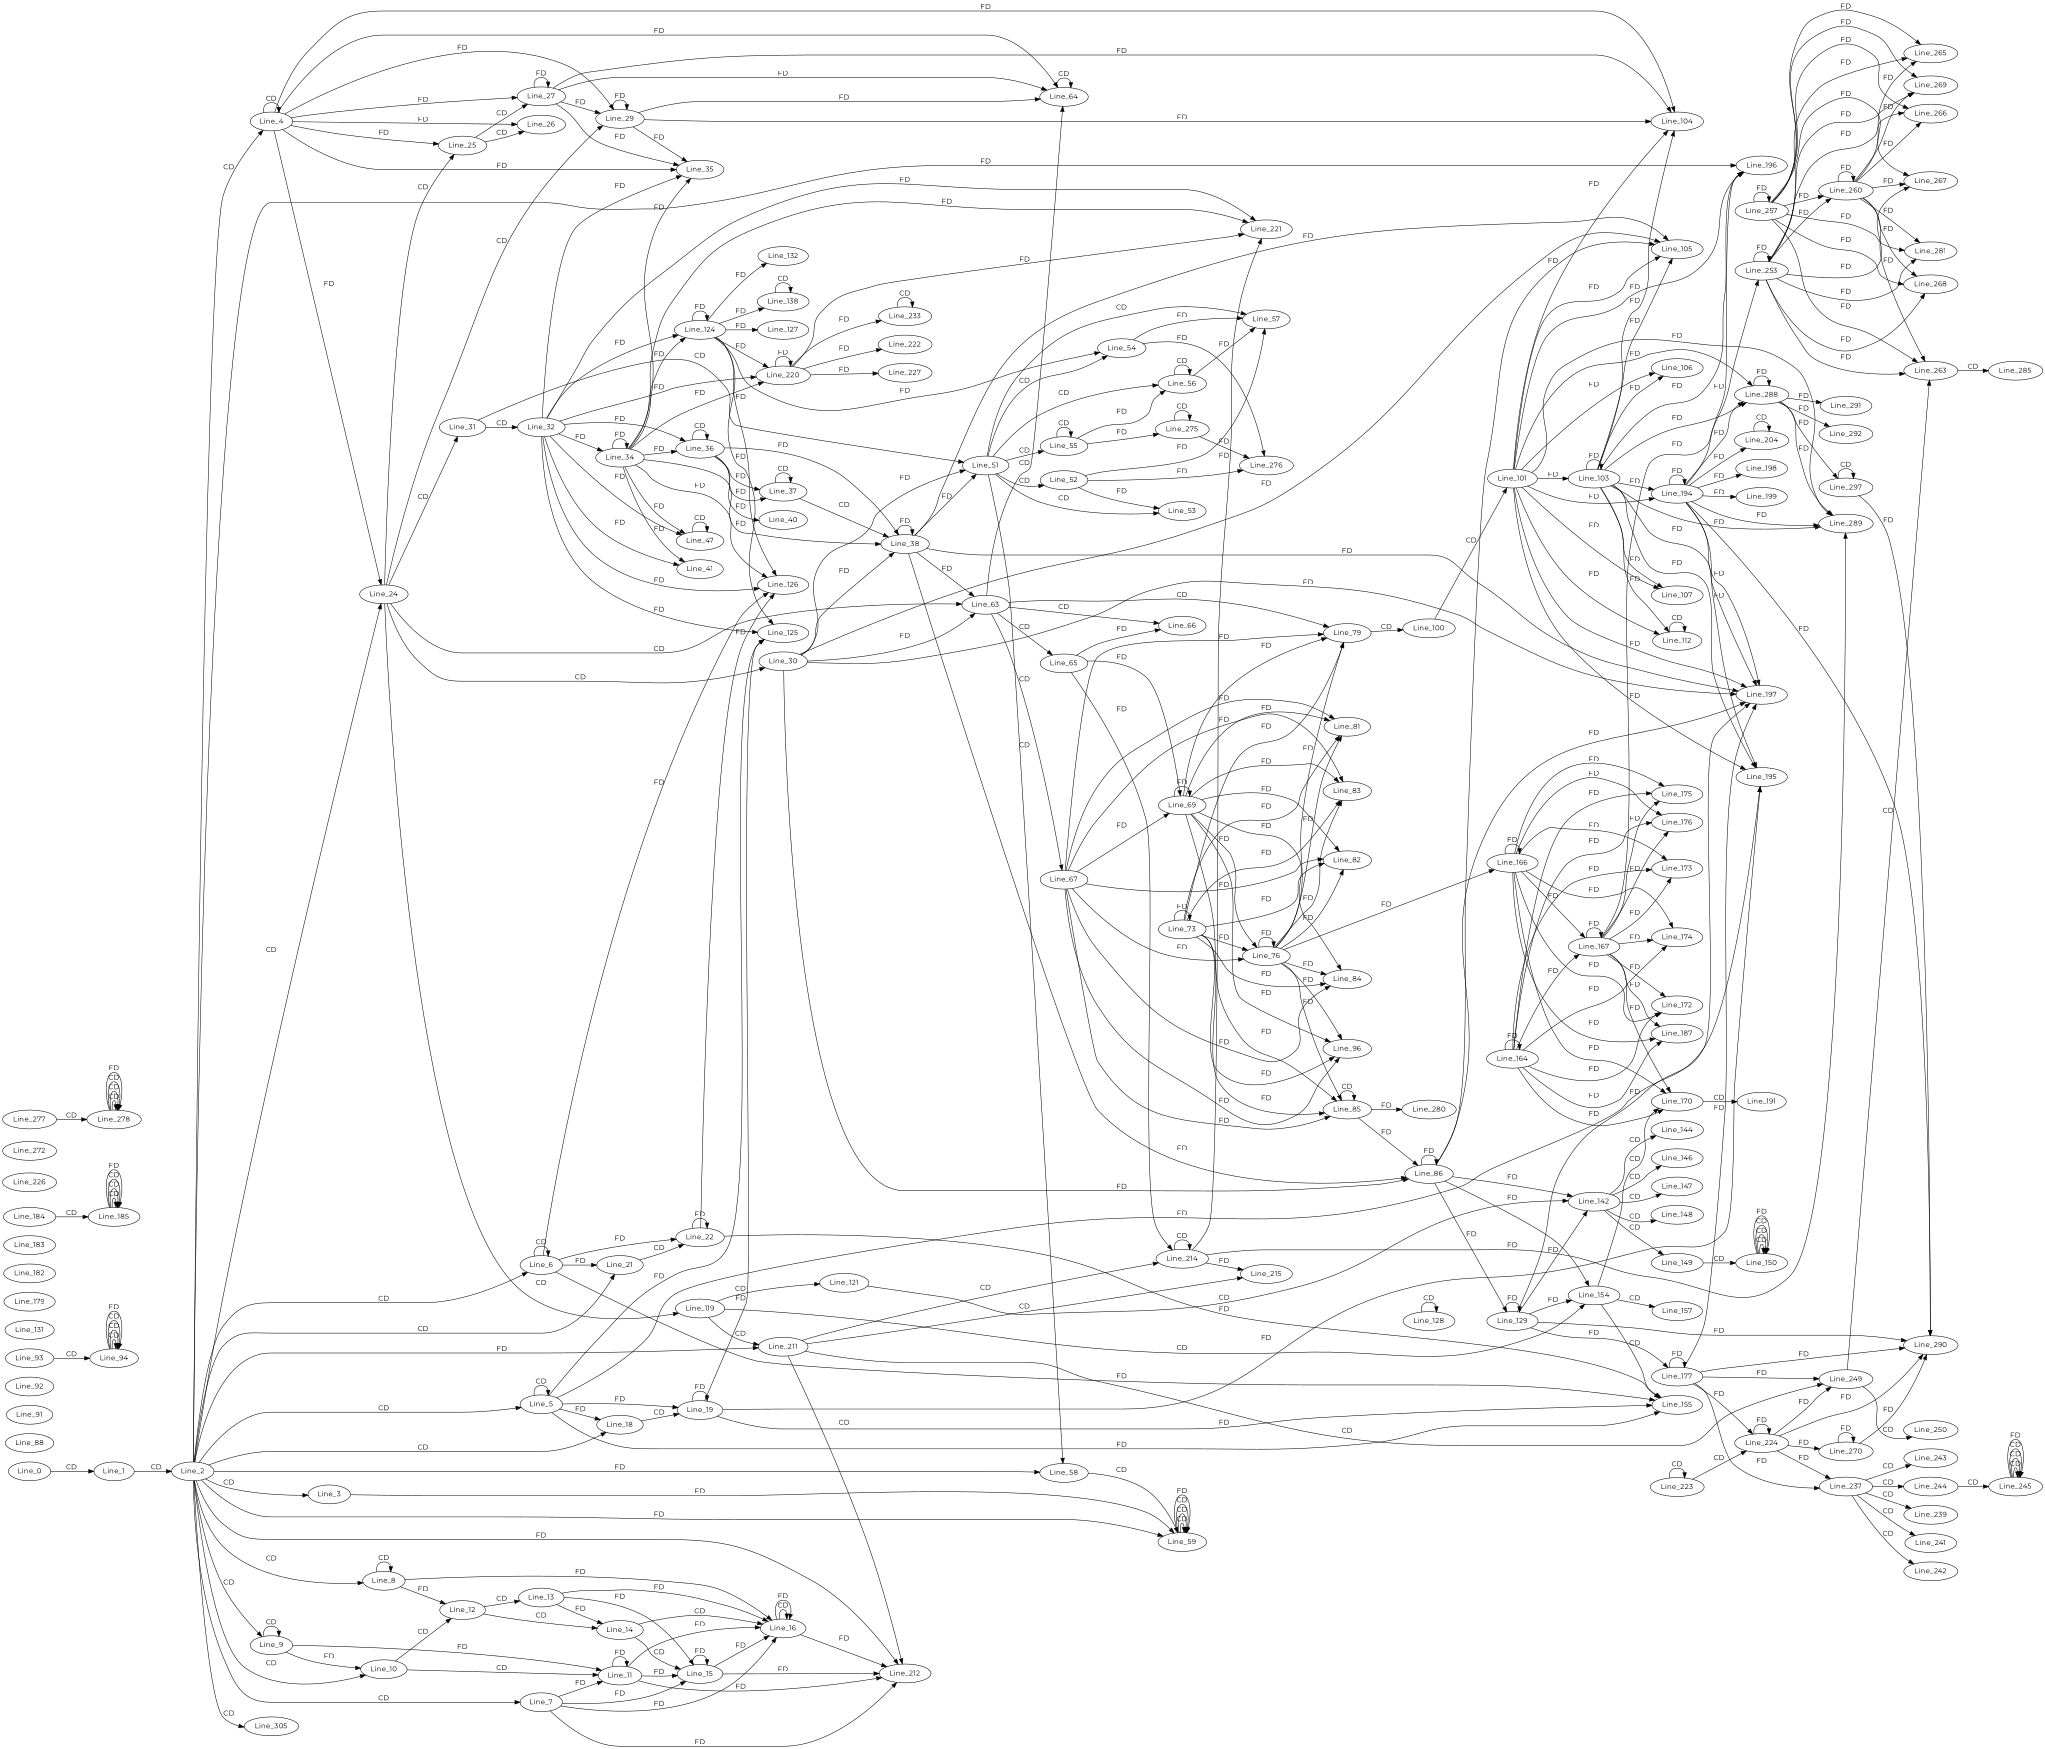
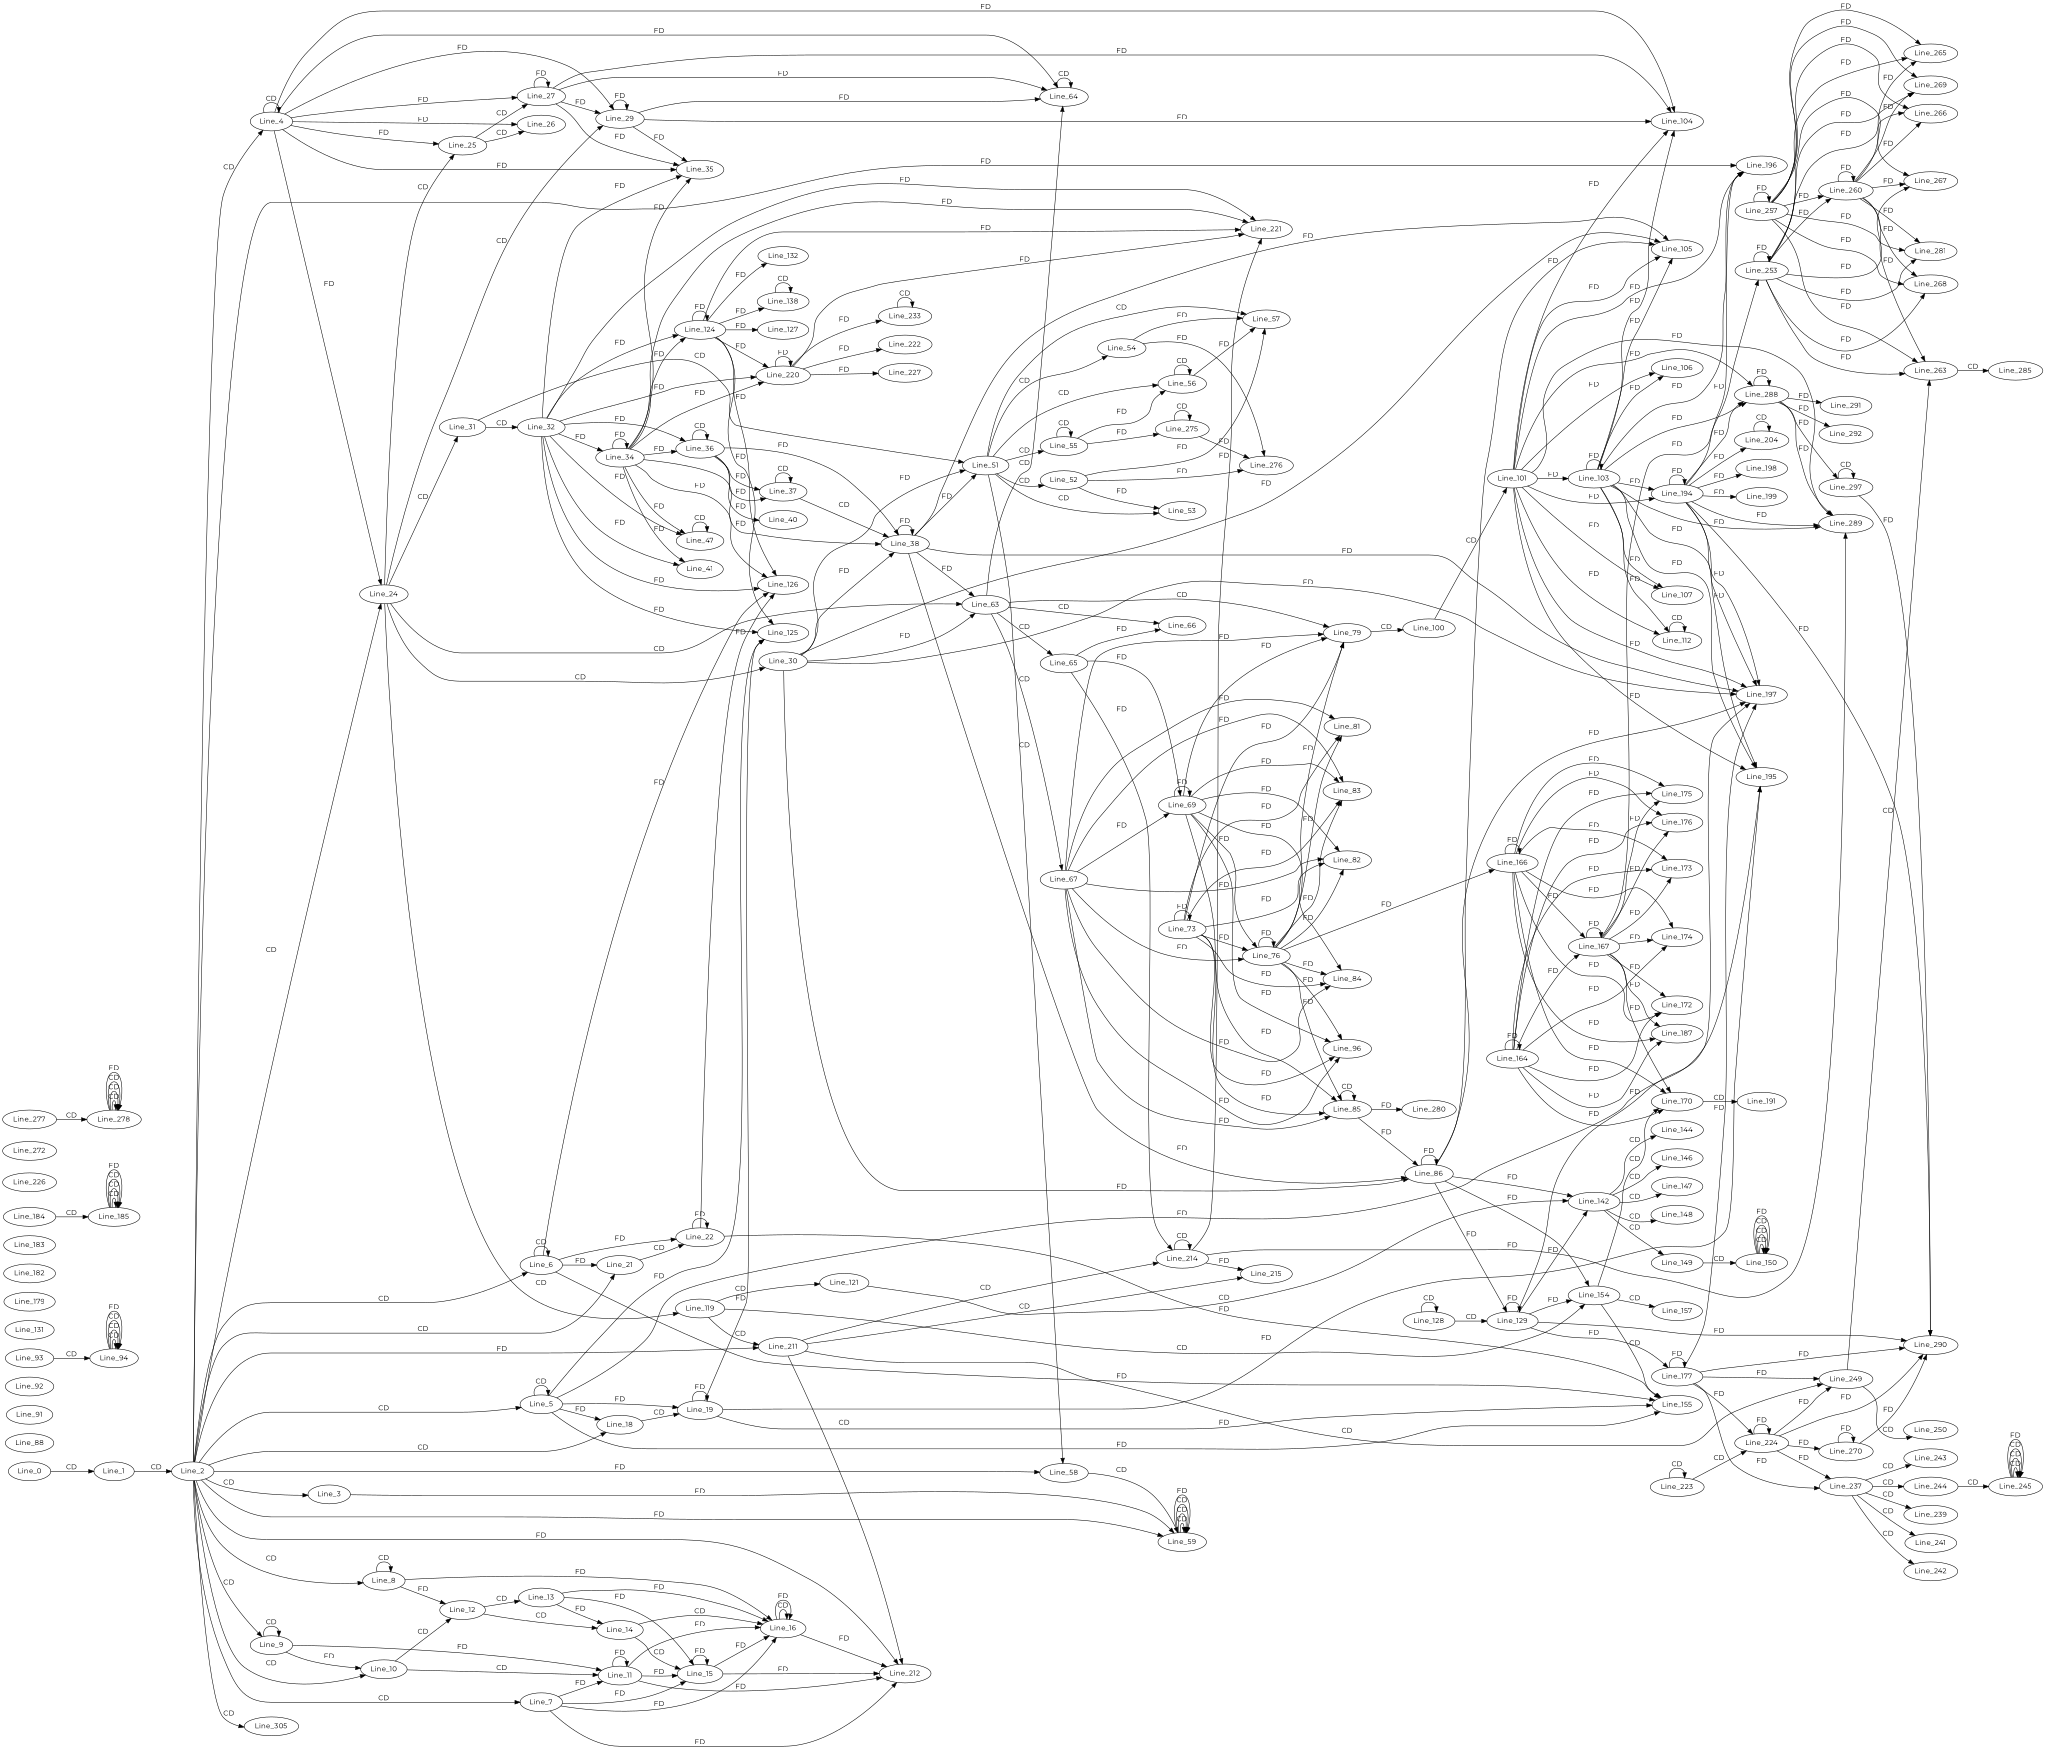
(892, 402) -> (946, 232)
(1229, 728) -> none
none -> (1468, 1321)
